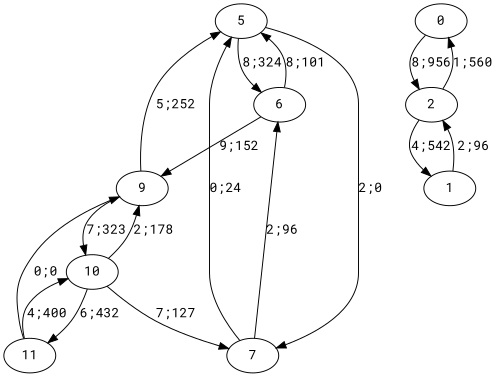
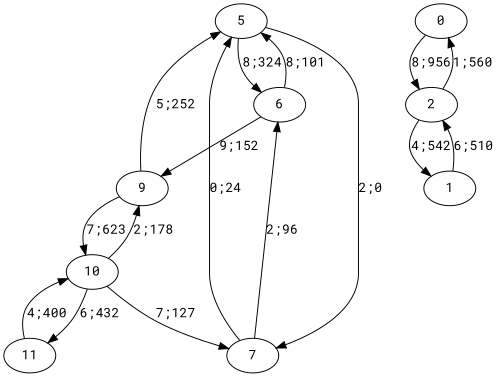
(474, 147) -> (474, 147)
(107, 230) -> (107, 230)
(36, 252) -> none
